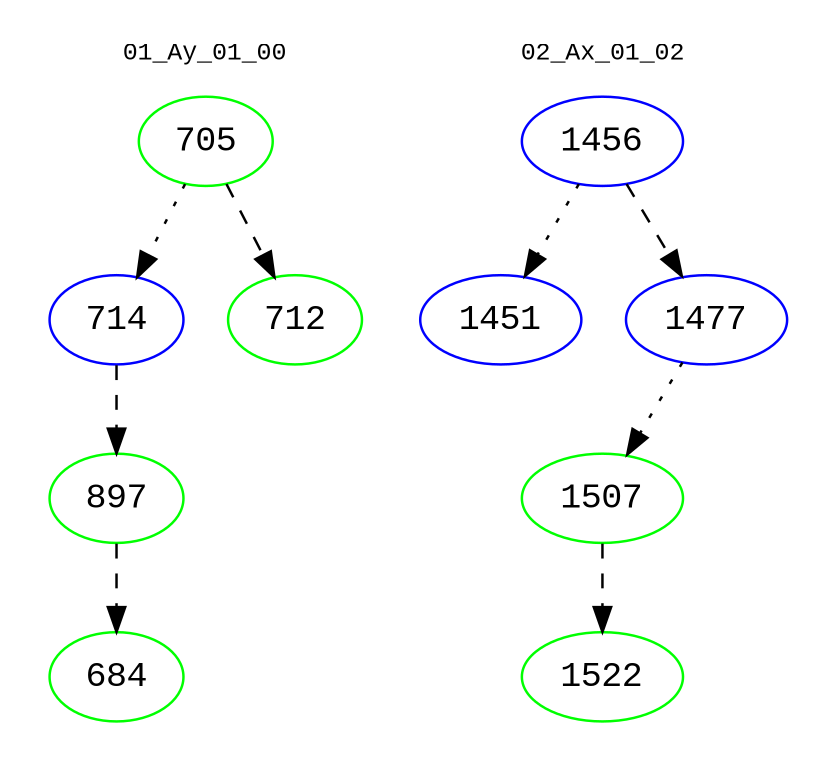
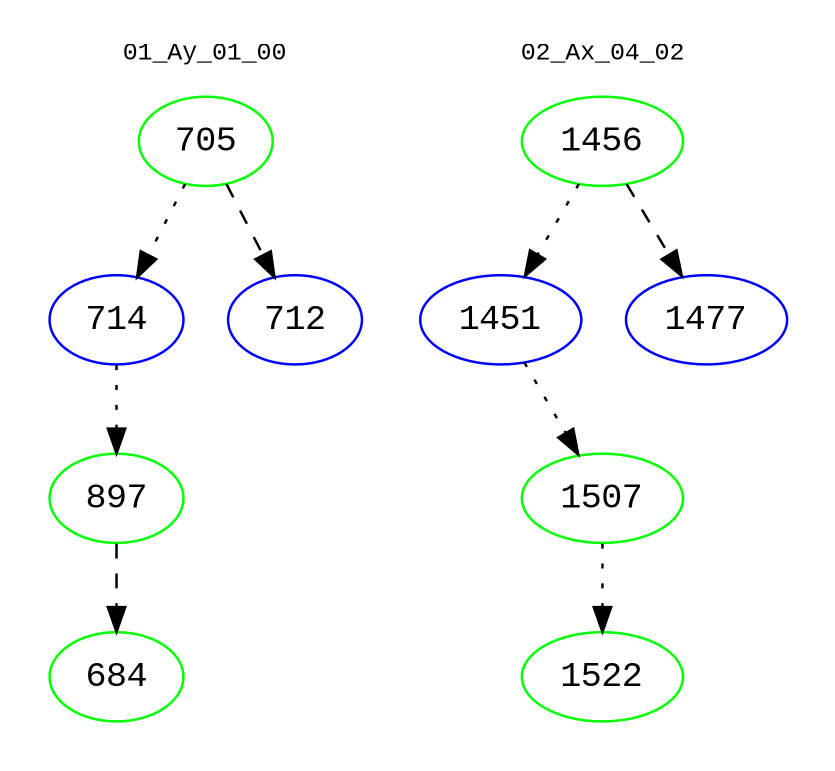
(604, 53) -> (604, 53)
(602, 141) -> (602, 141)
(295, 320) -> (295, 320)
(117, 397) -> (117, 397)
(661, 398) -> (545, 398)
(602, 575) -> (602, 575)
